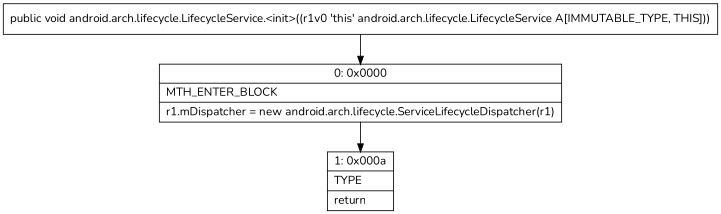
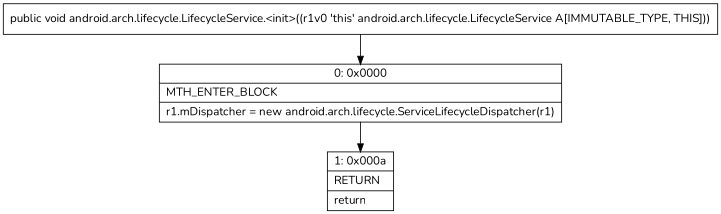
(348, 180) -> (357, 180)
